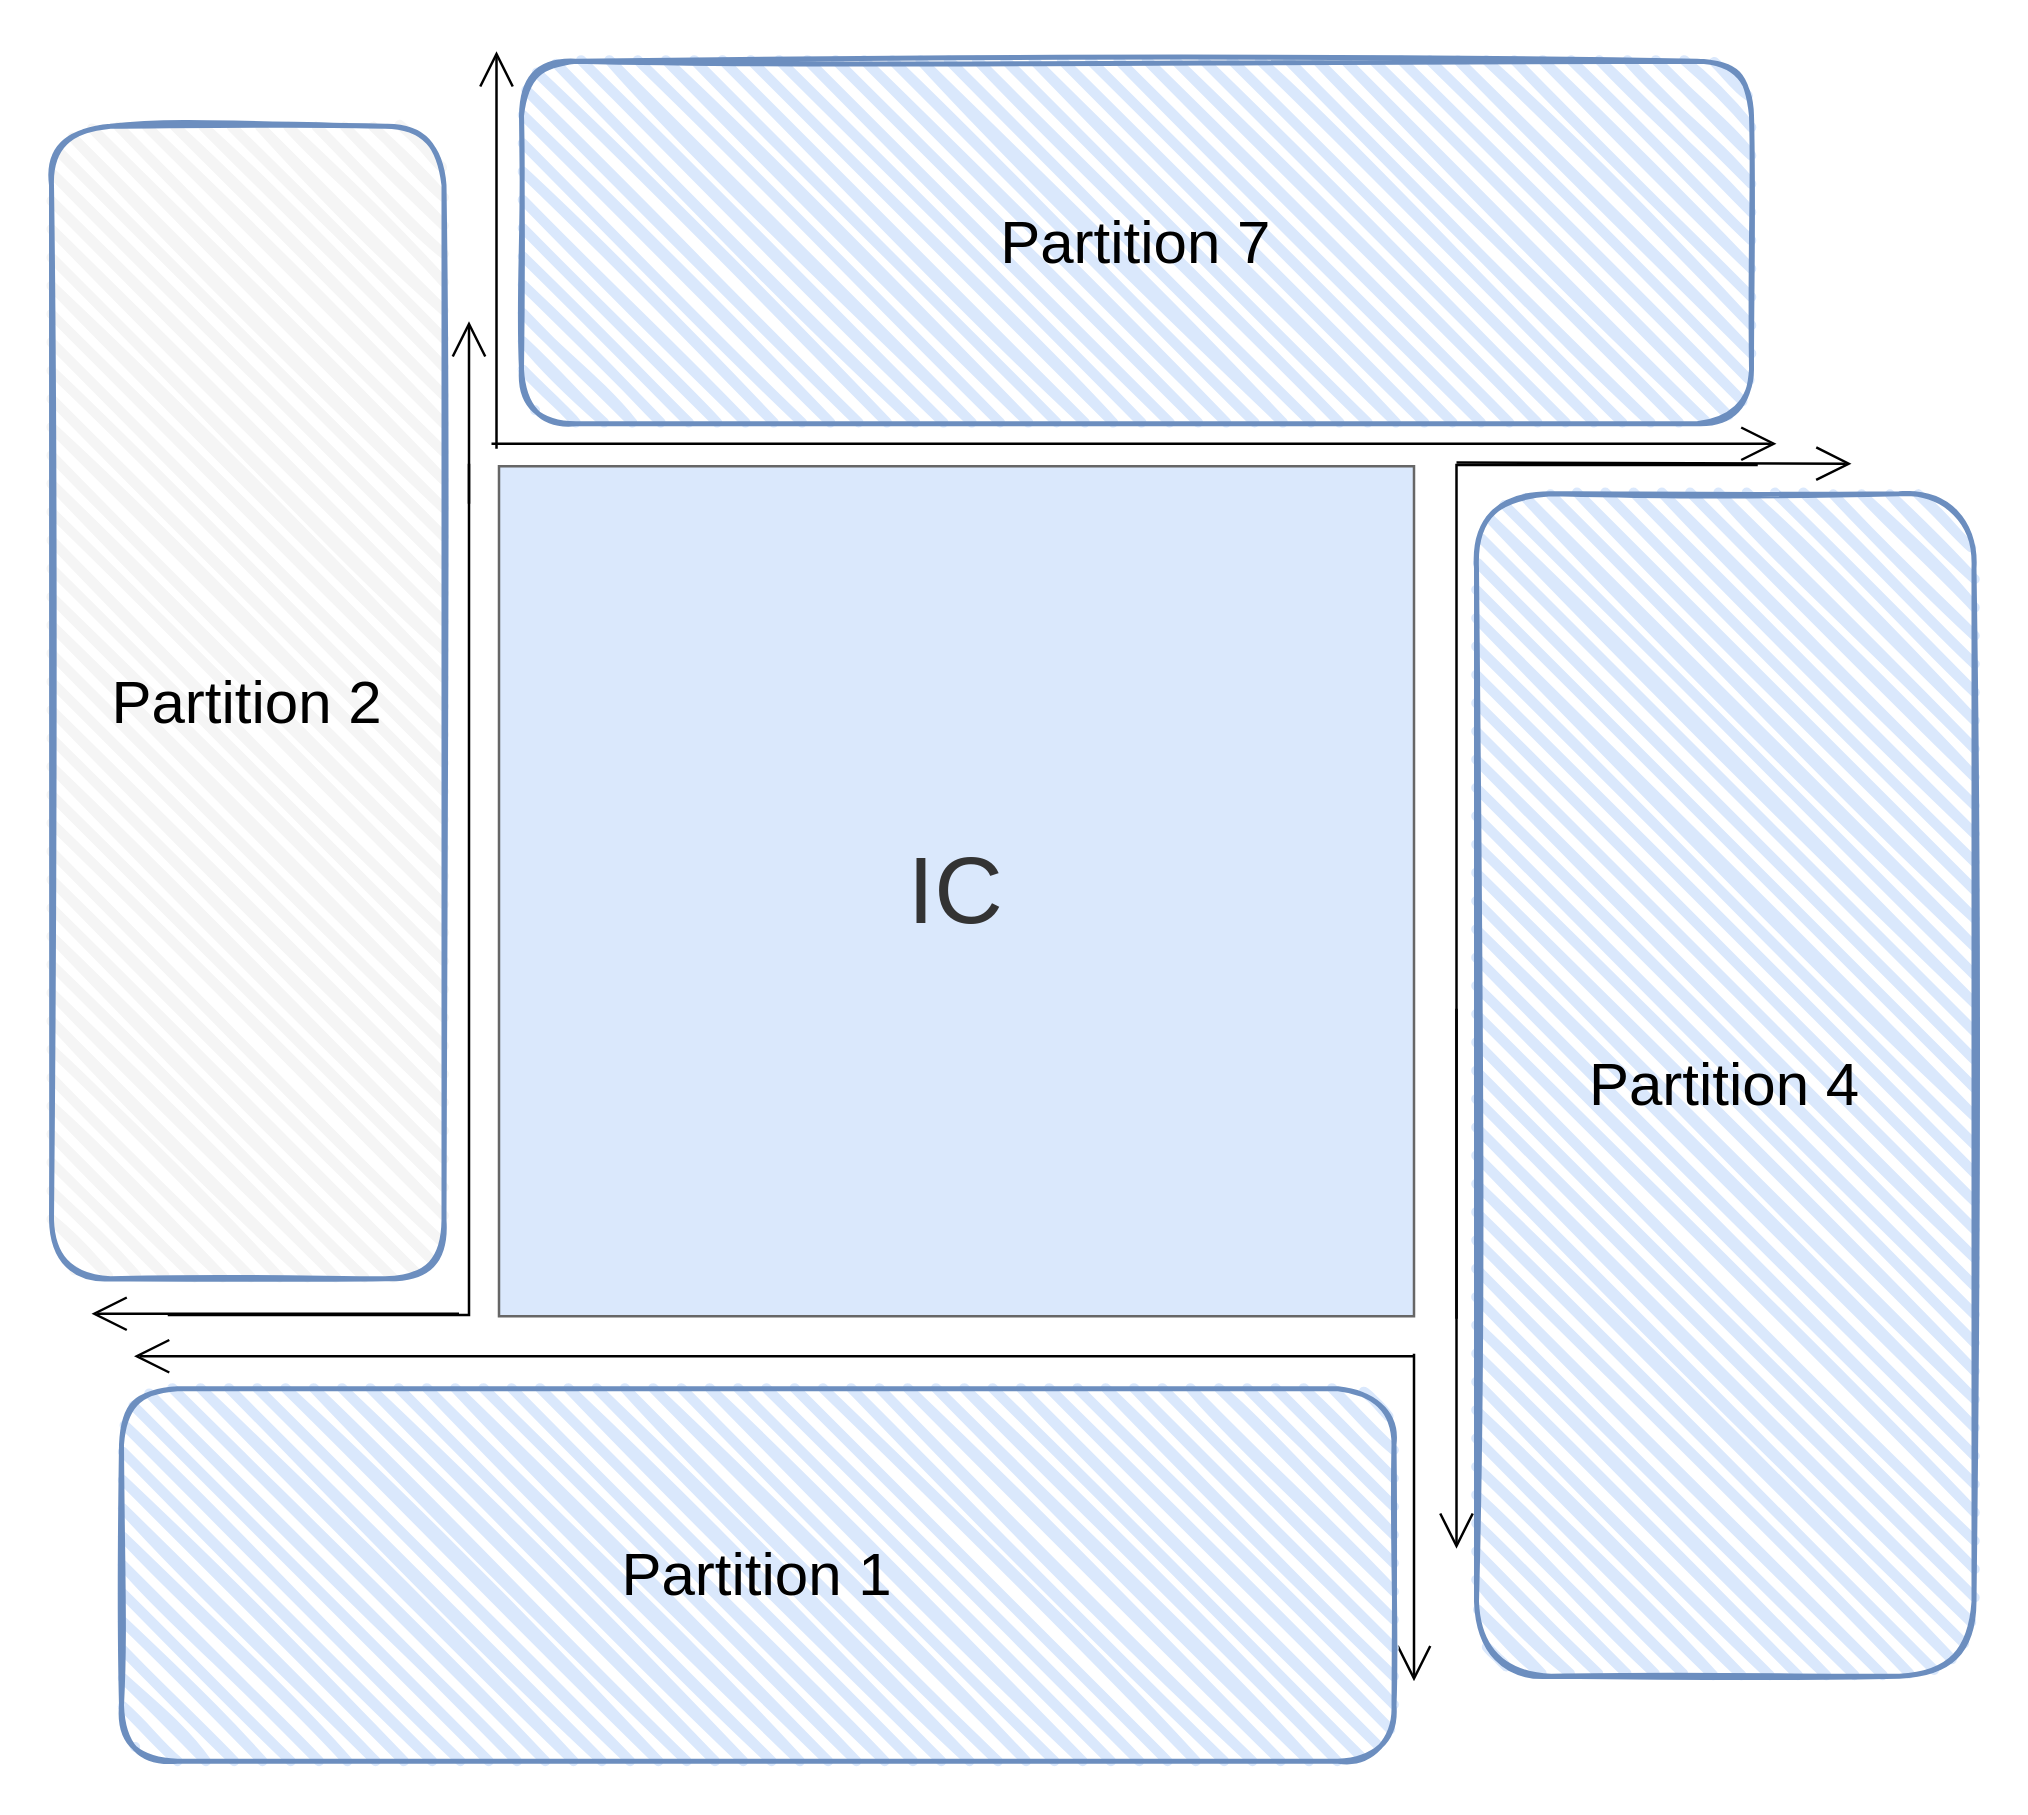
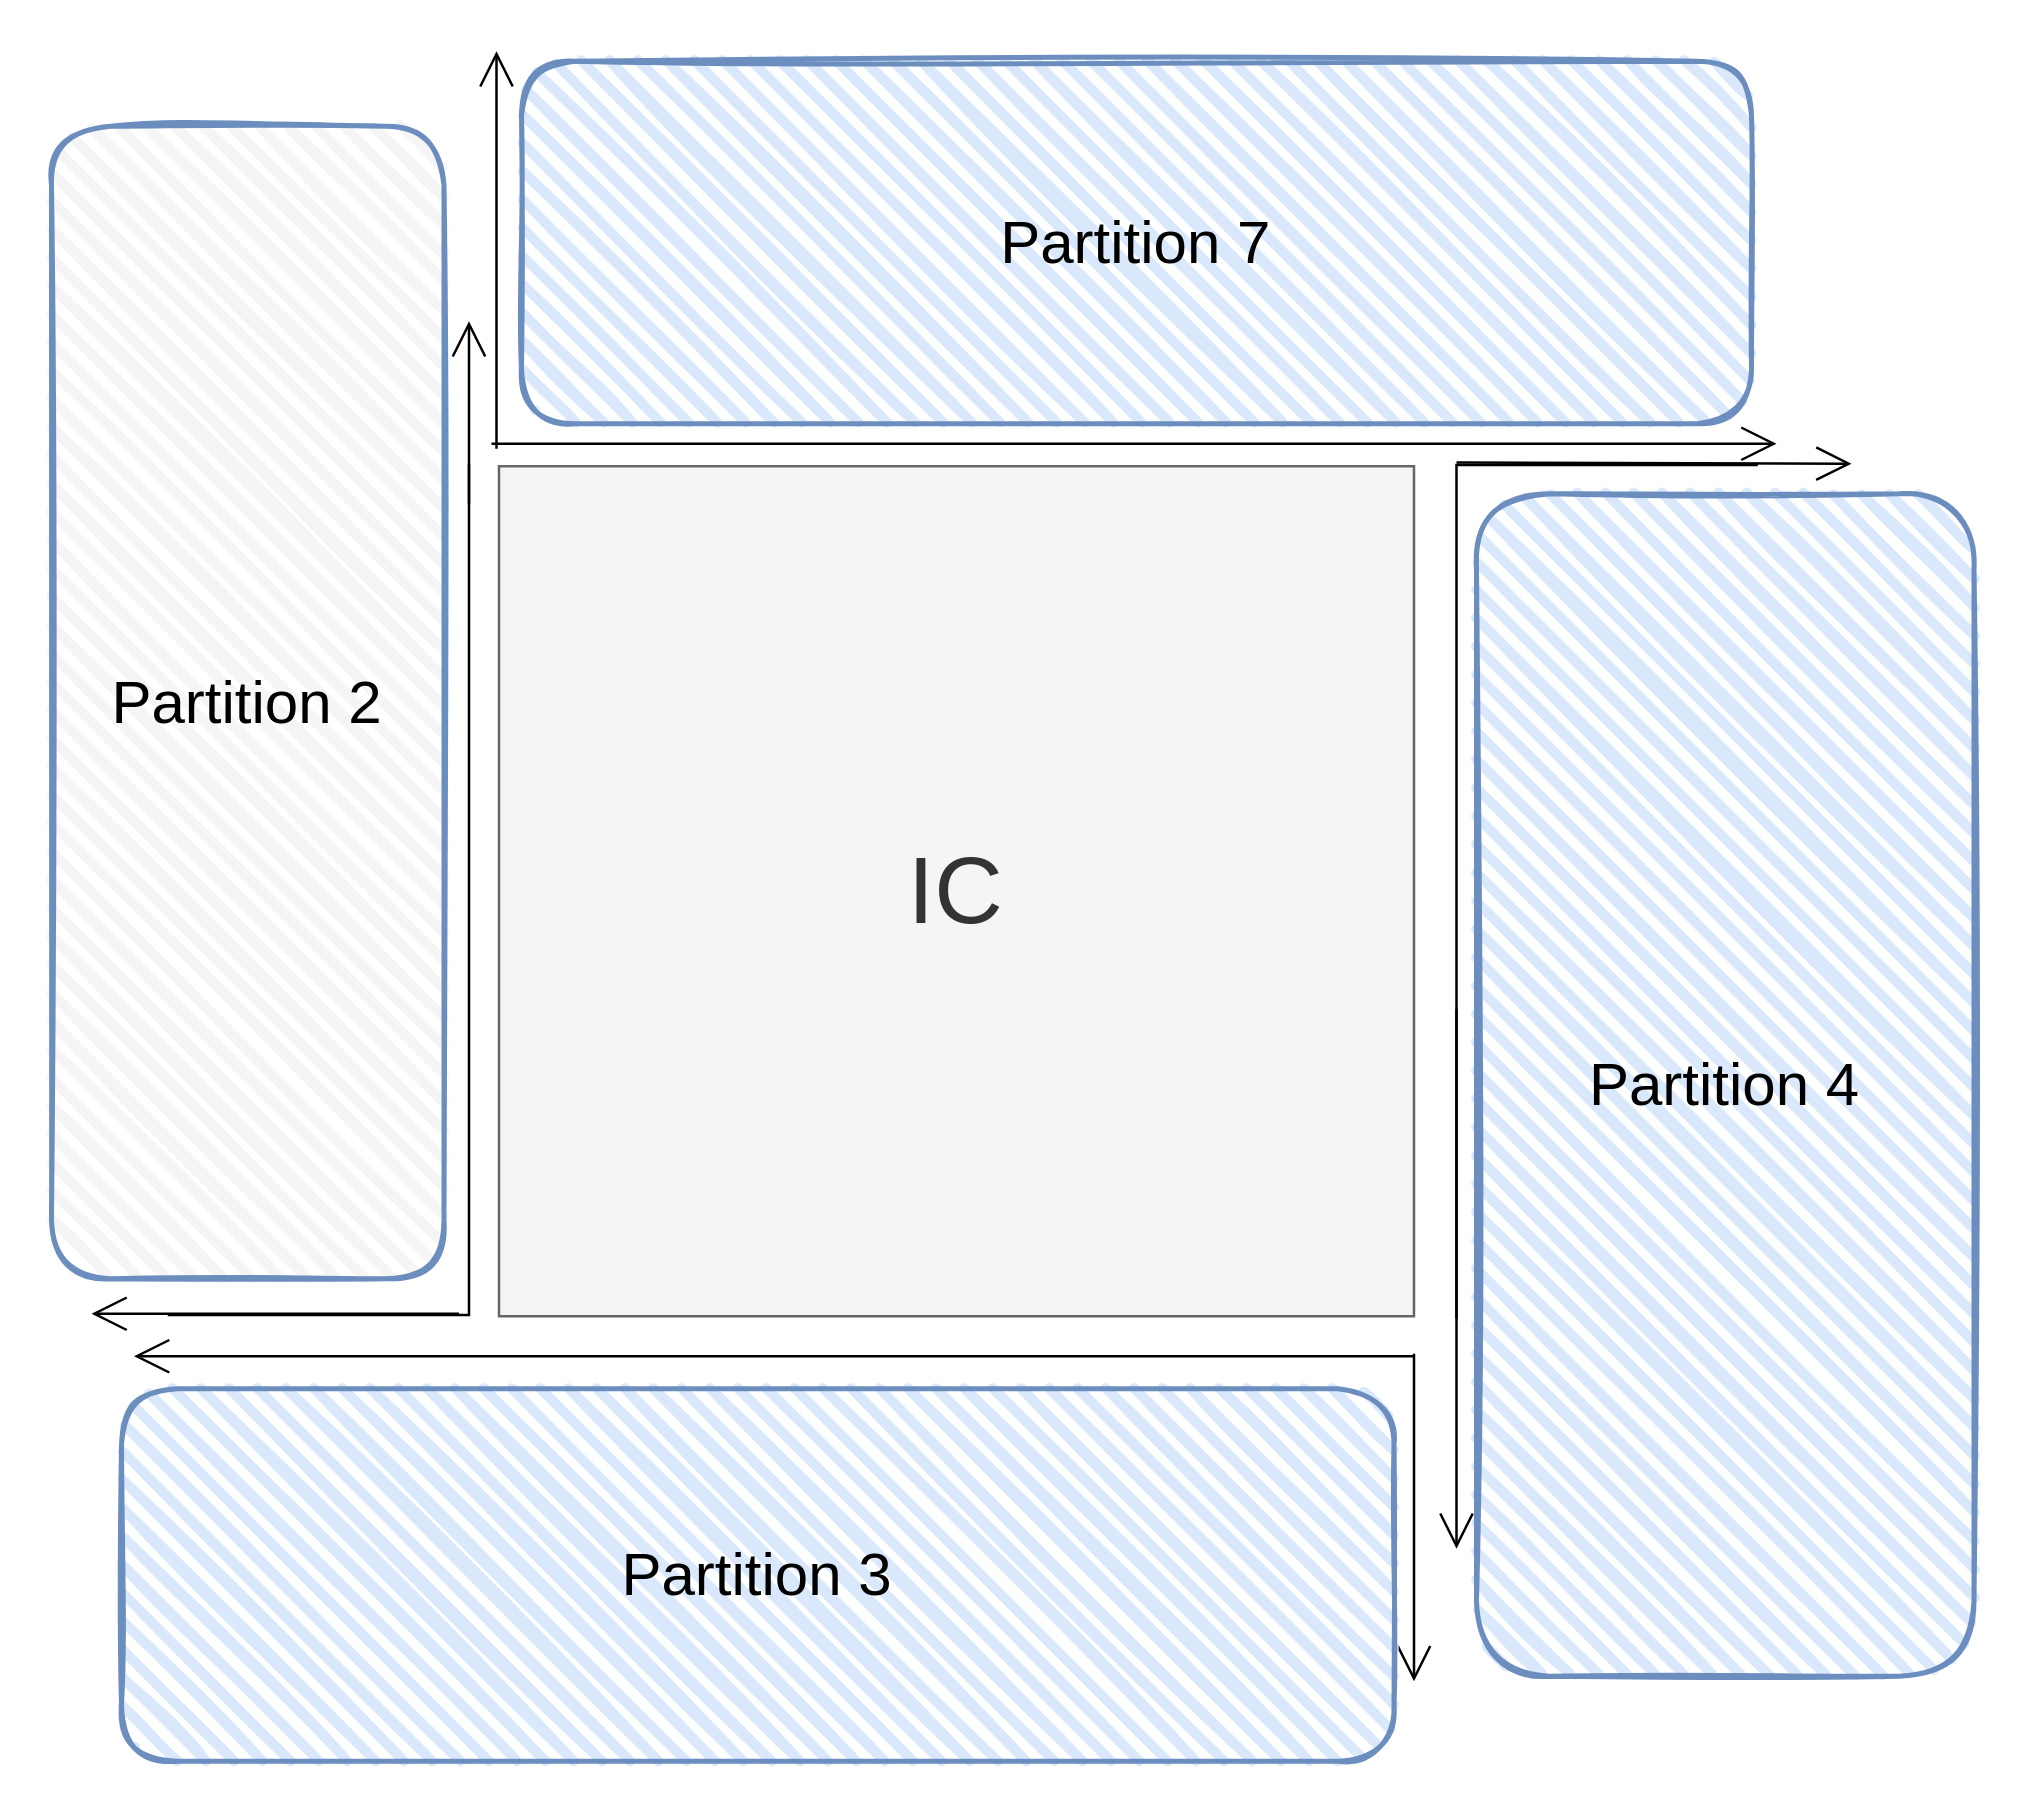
(956, 891) -> (956, 891)
(758, 1576) -> (758, 1576)
